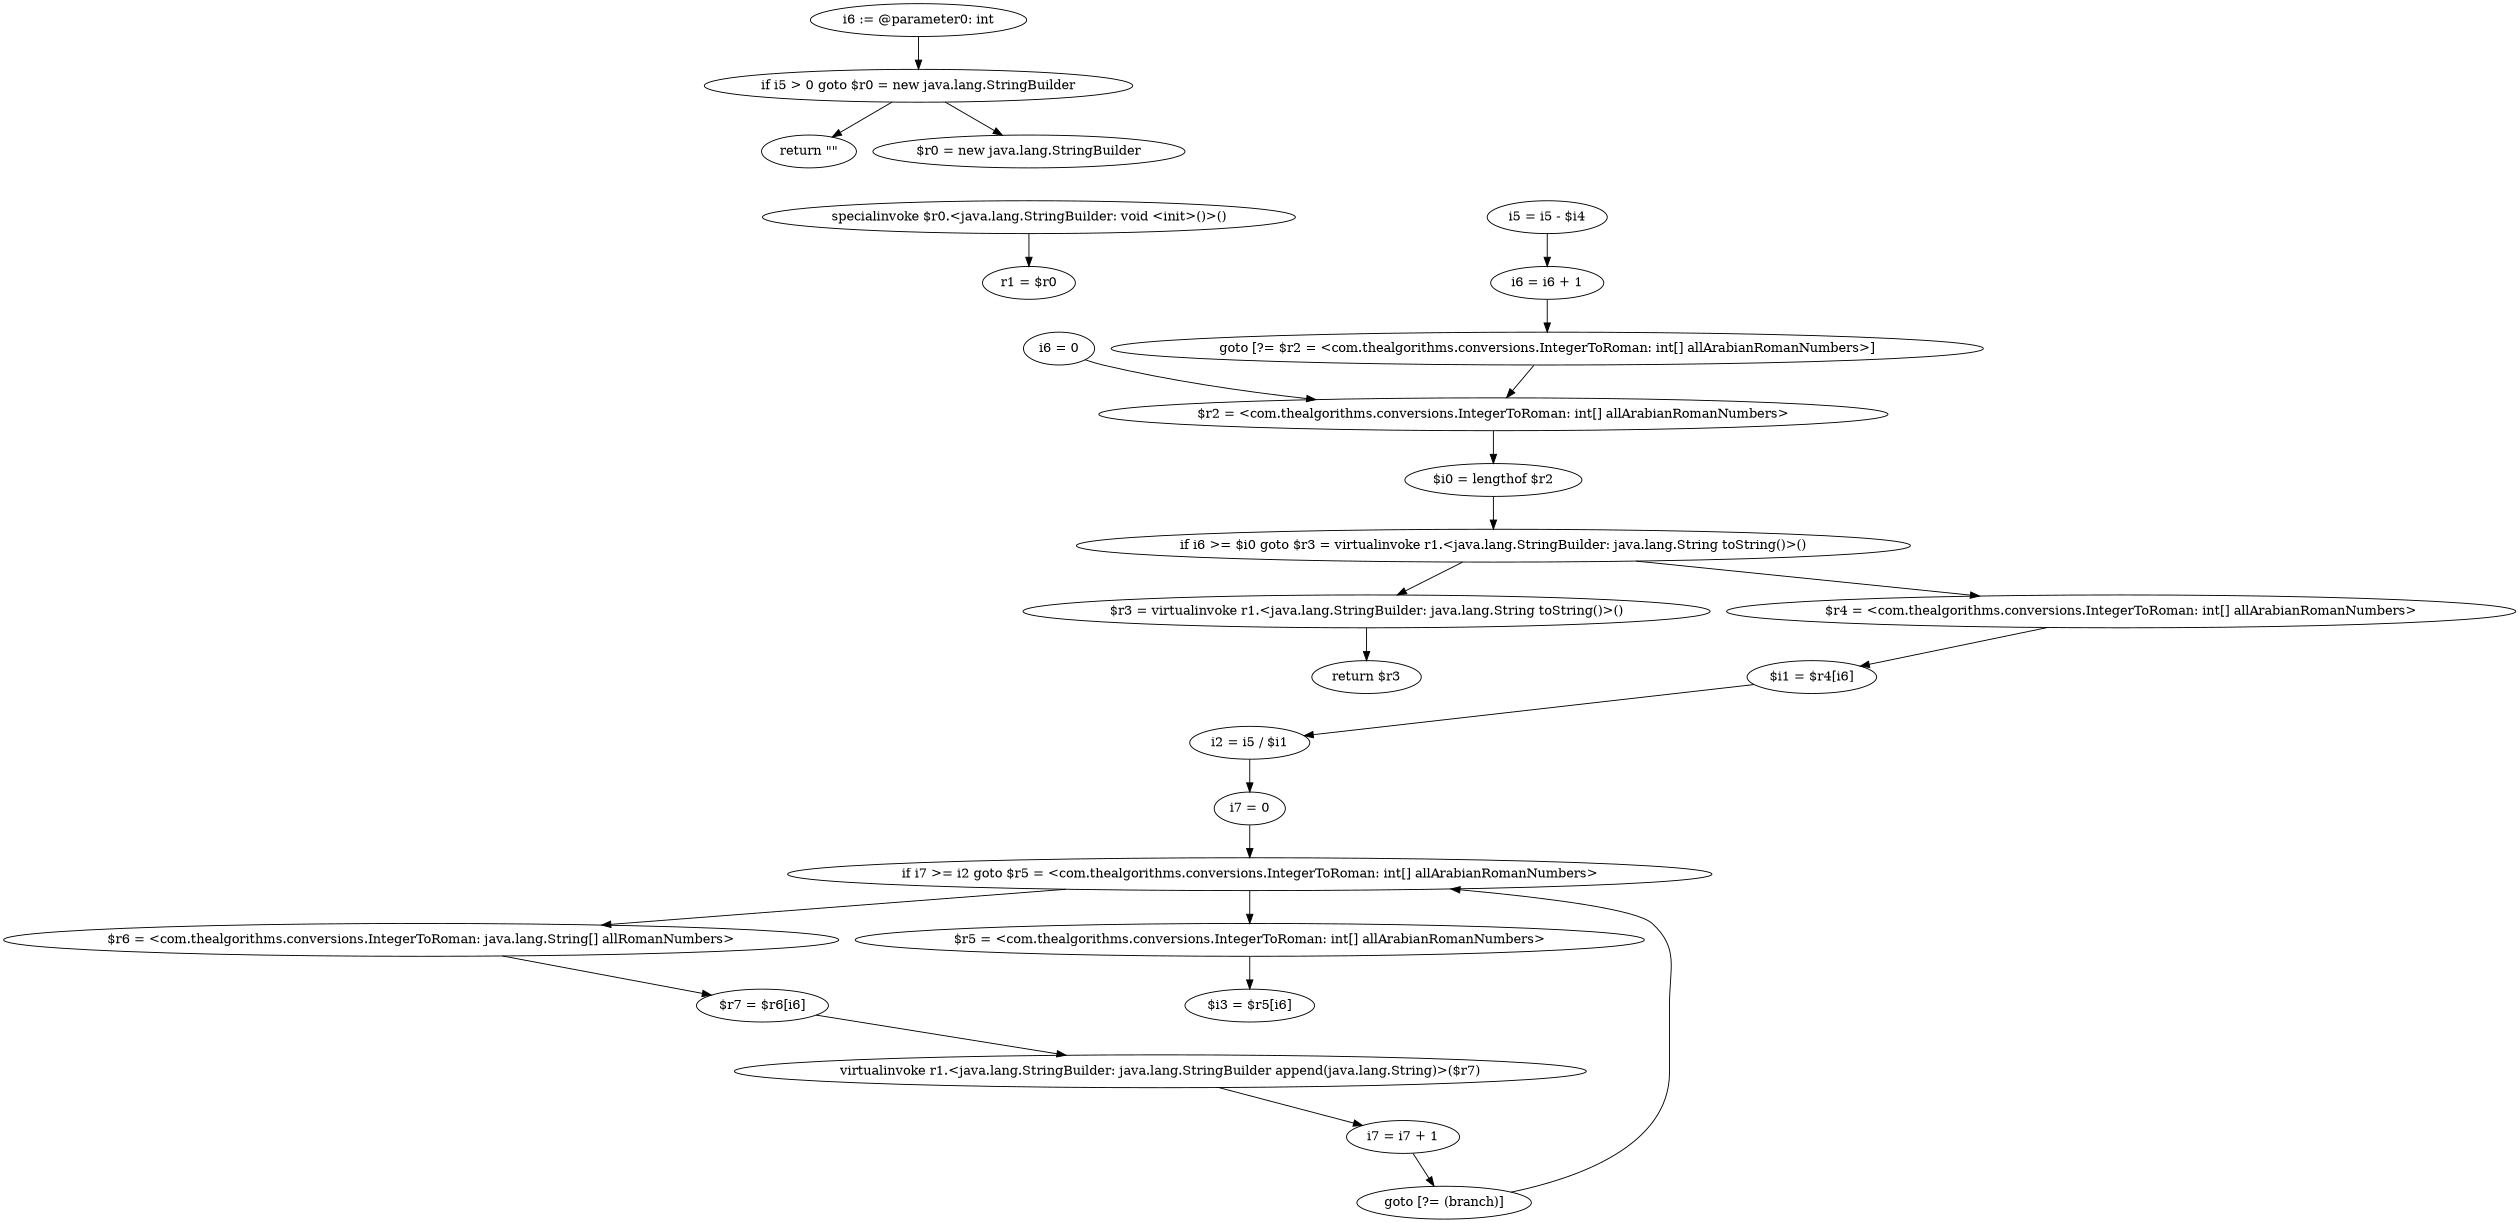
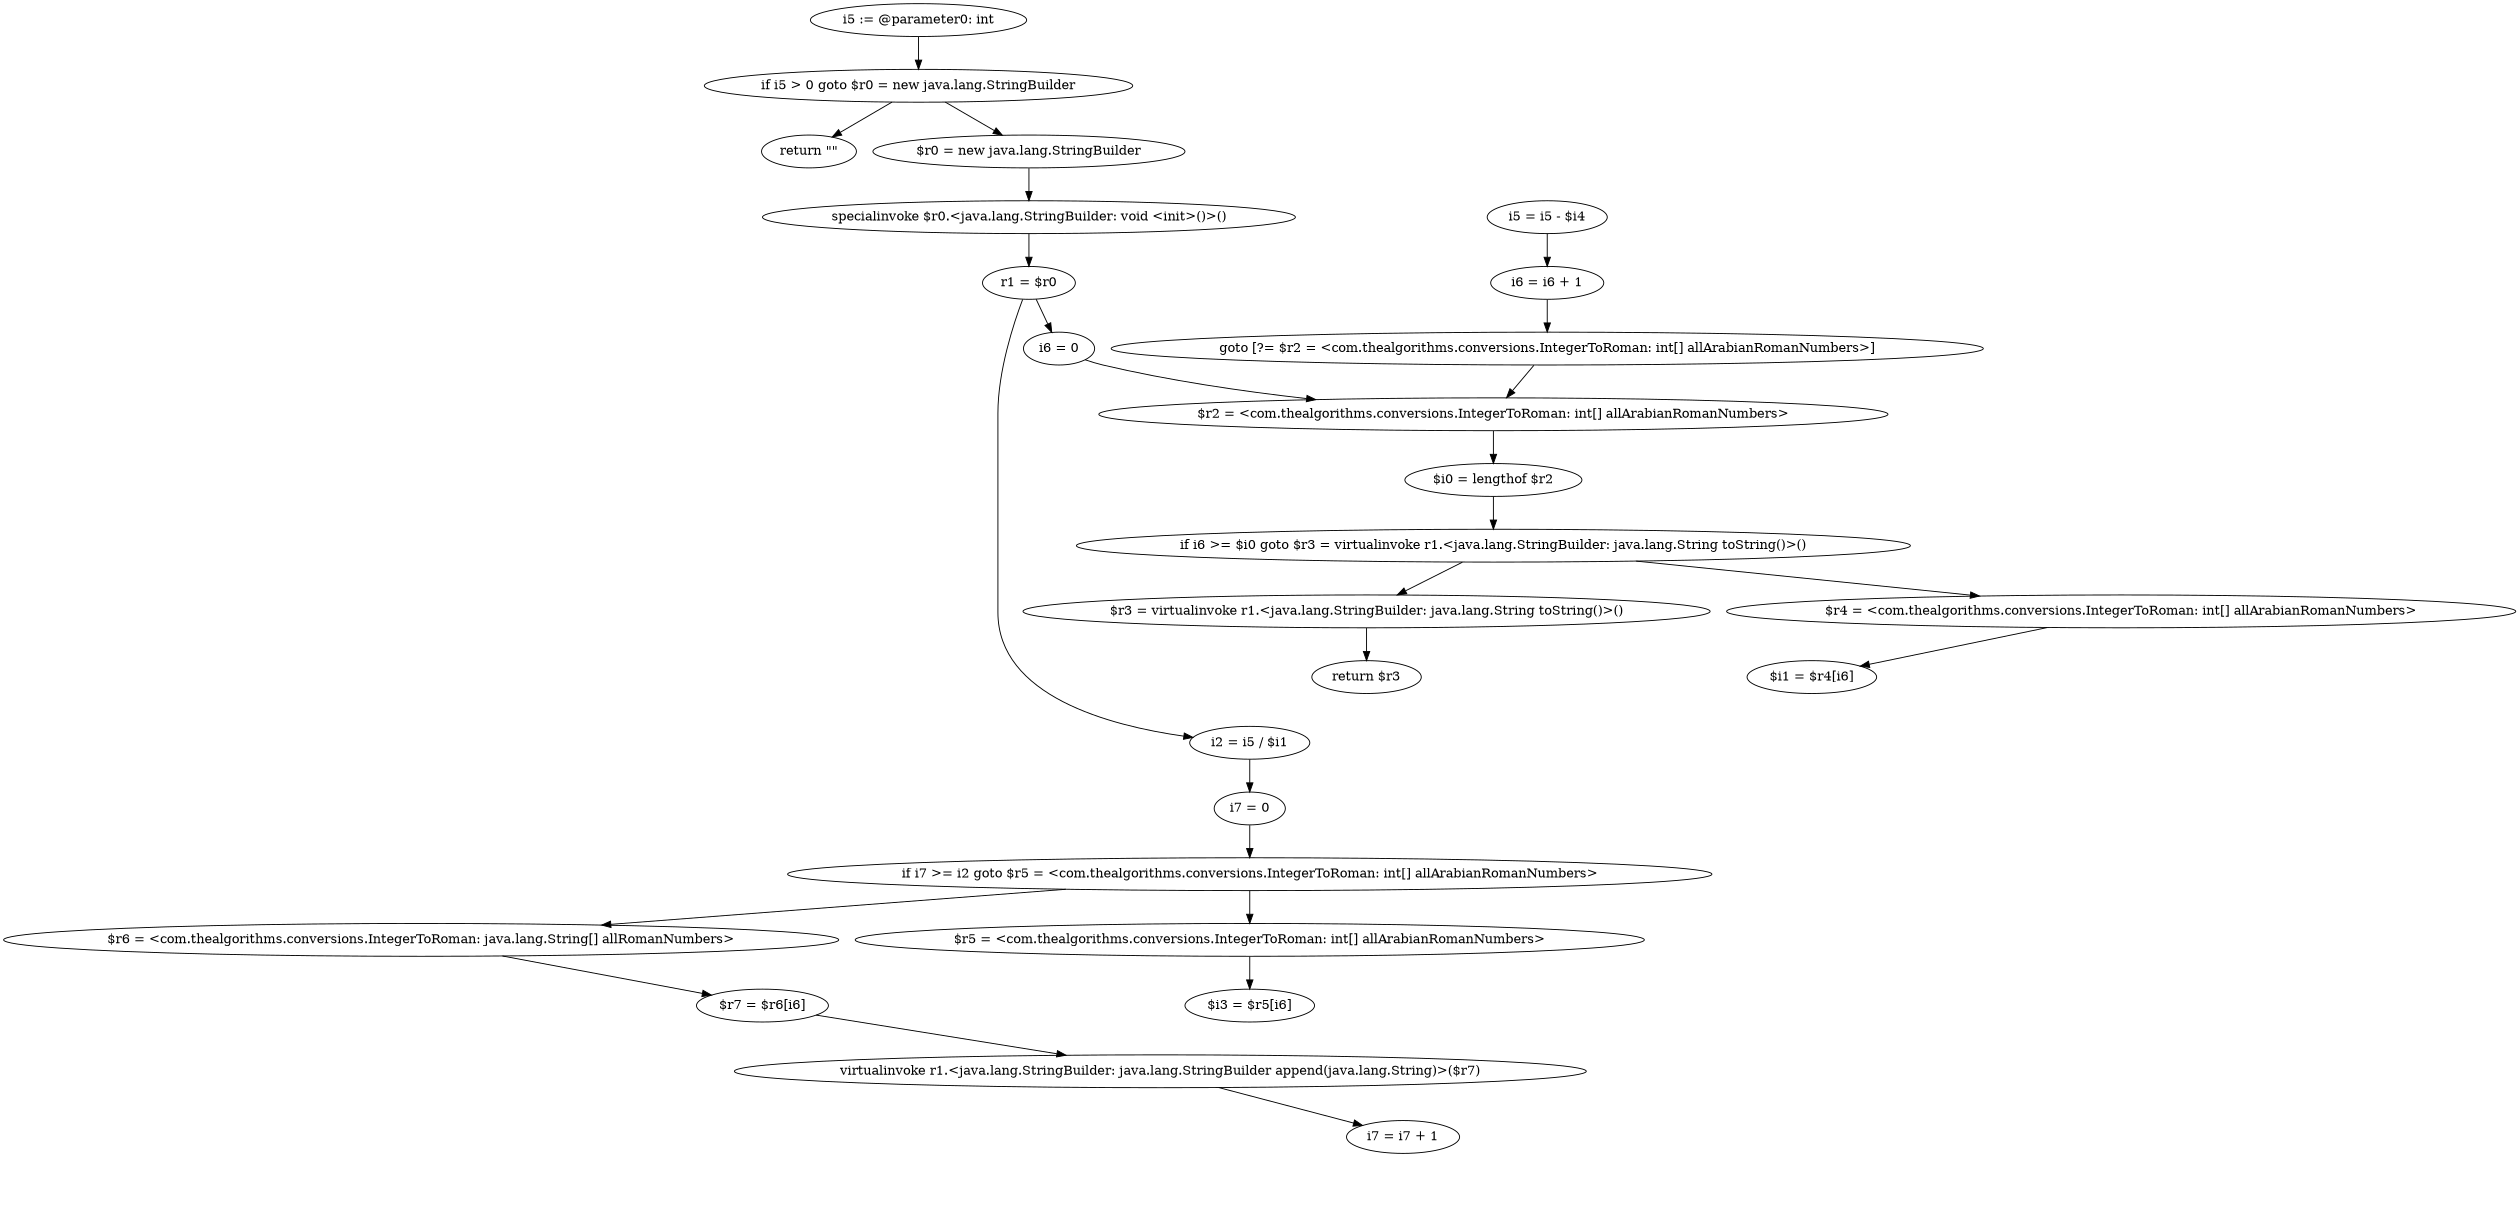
(919, 20) -> (919, 20)
none -> (1029, 180)
none -> (1042, 312)
(1534, 710) -> (998, 576)
(1444, 1203) -> none
